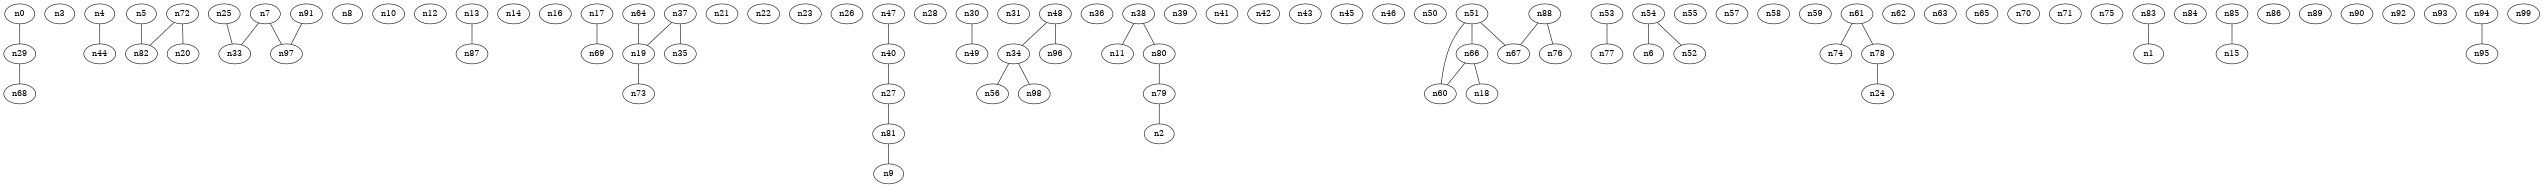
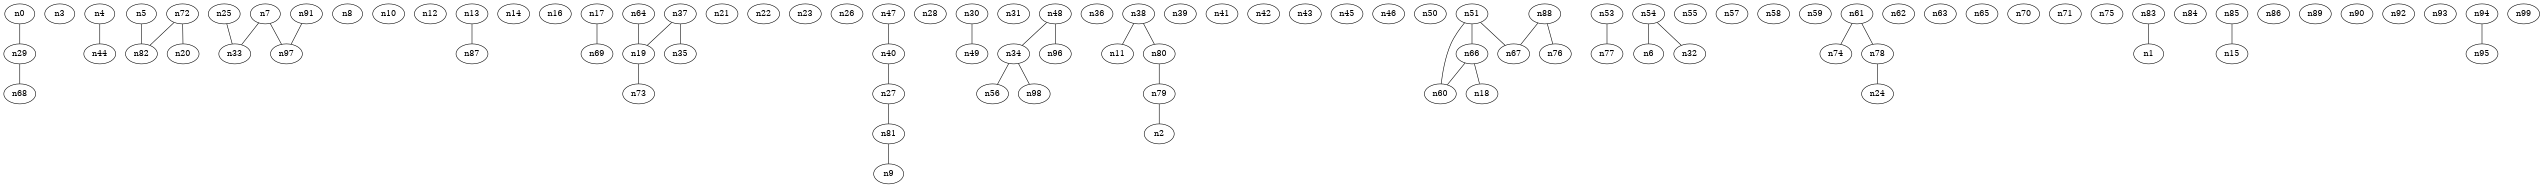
(1690, 54) -> (1690, 54)
